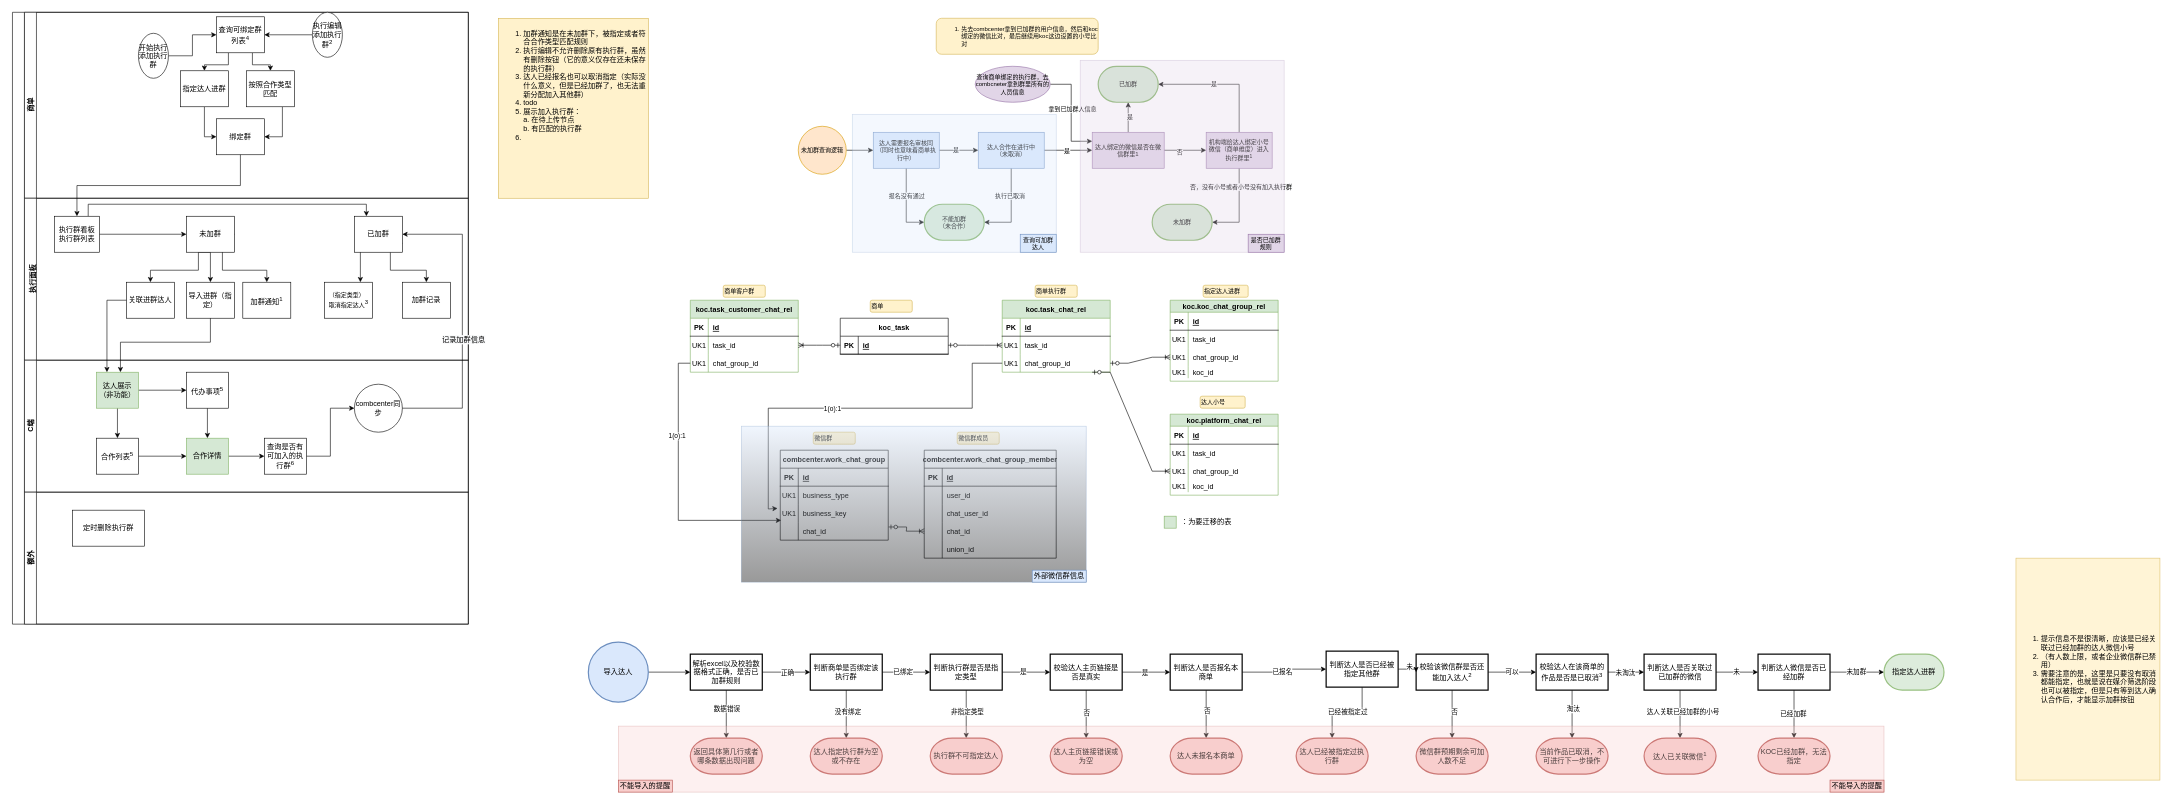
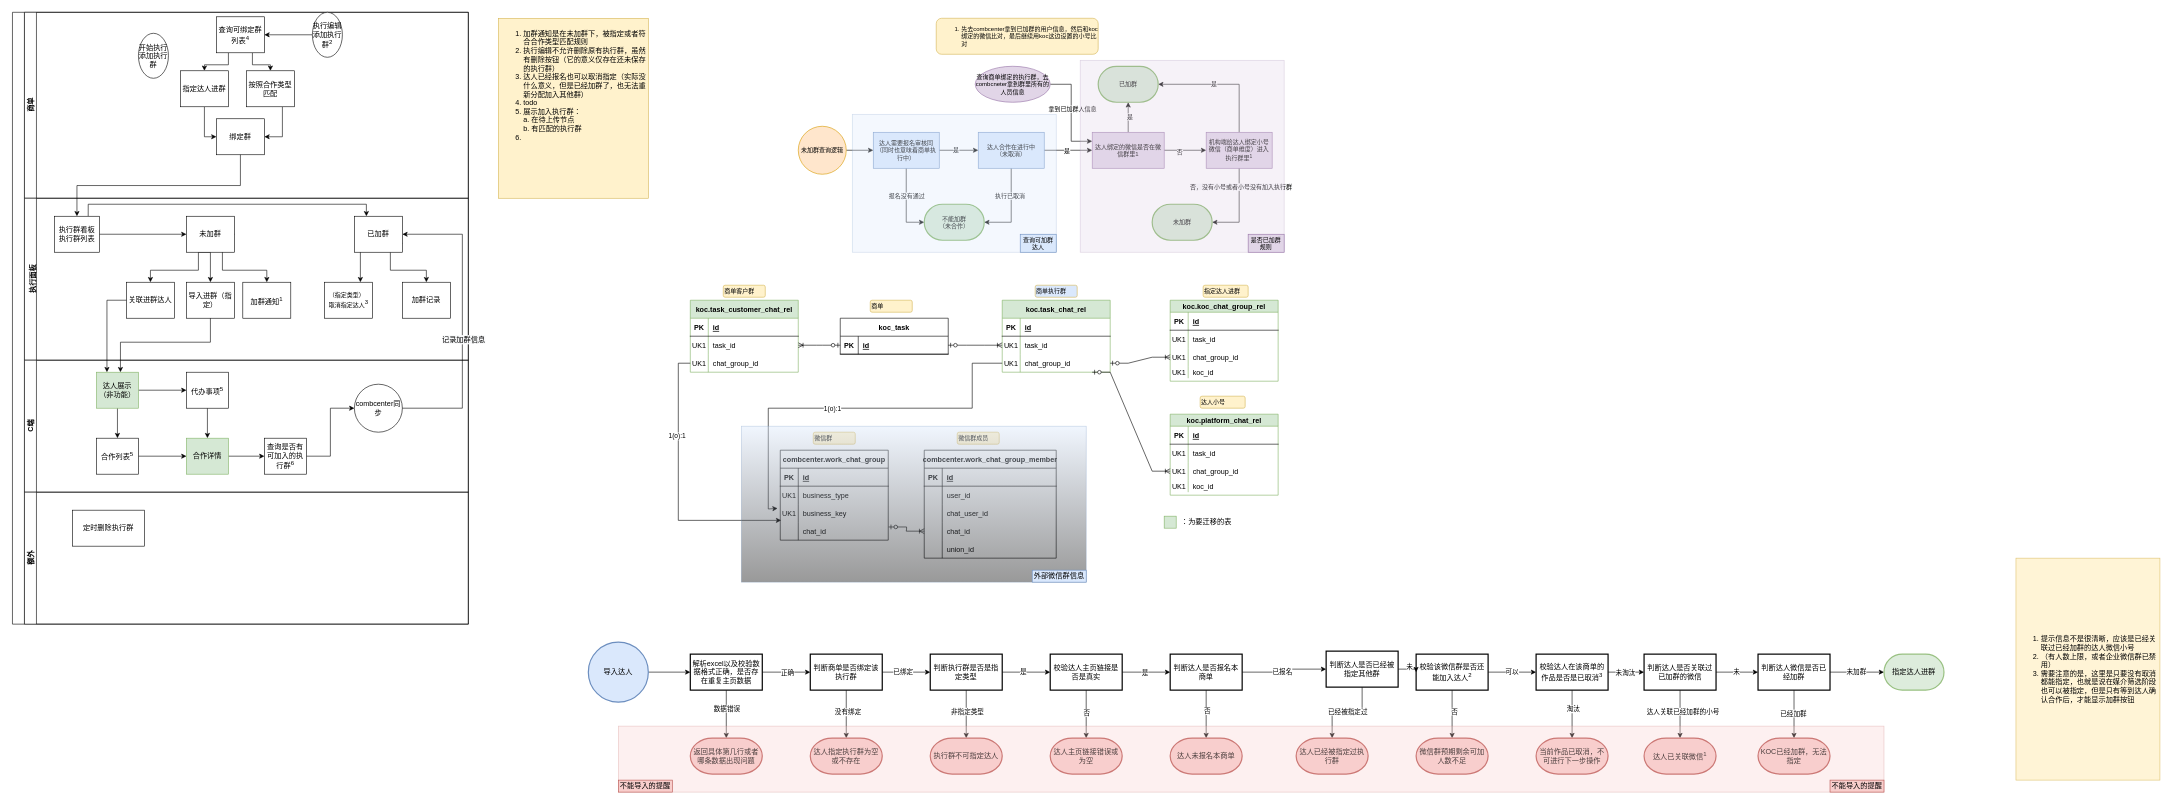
(192, 46) -> none
(1056, 291) -> (1056, 291)
(726, 672) -> (726, 672)
